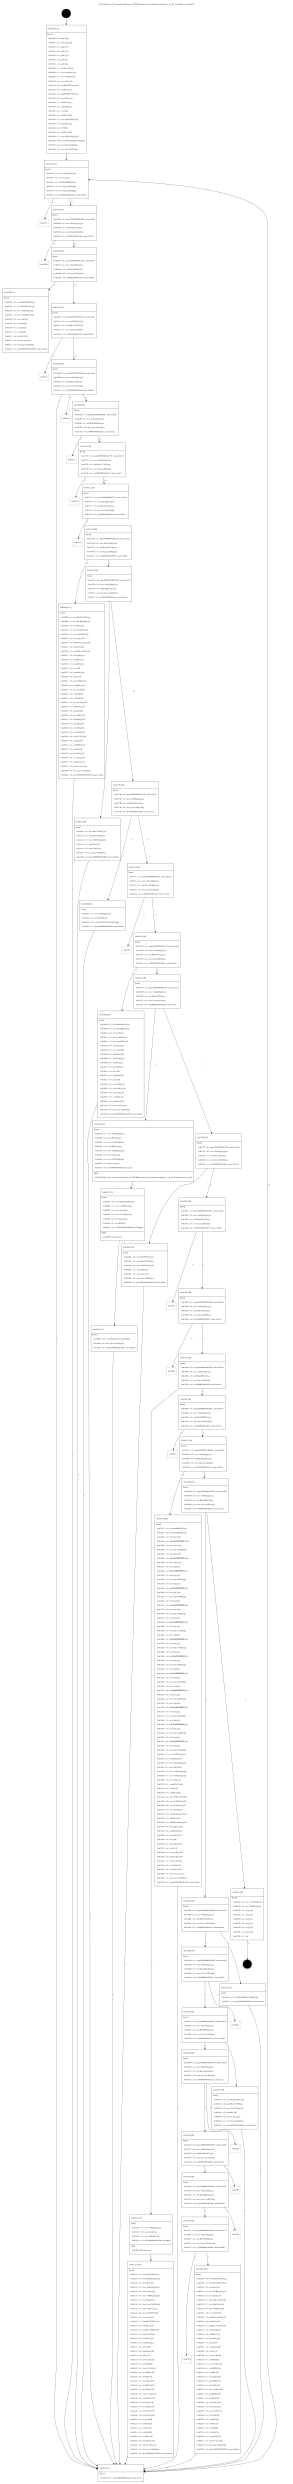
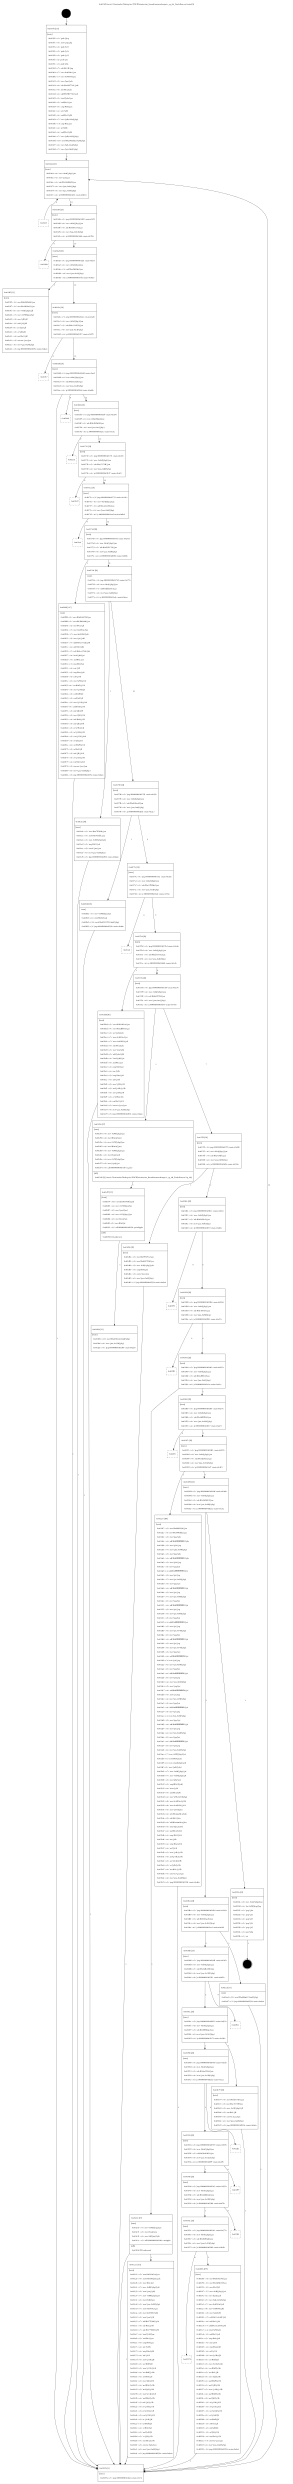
(49, 208) -> (48, 208)
none -> (107, 521)
(112, 1908) -> (120, 2357)
